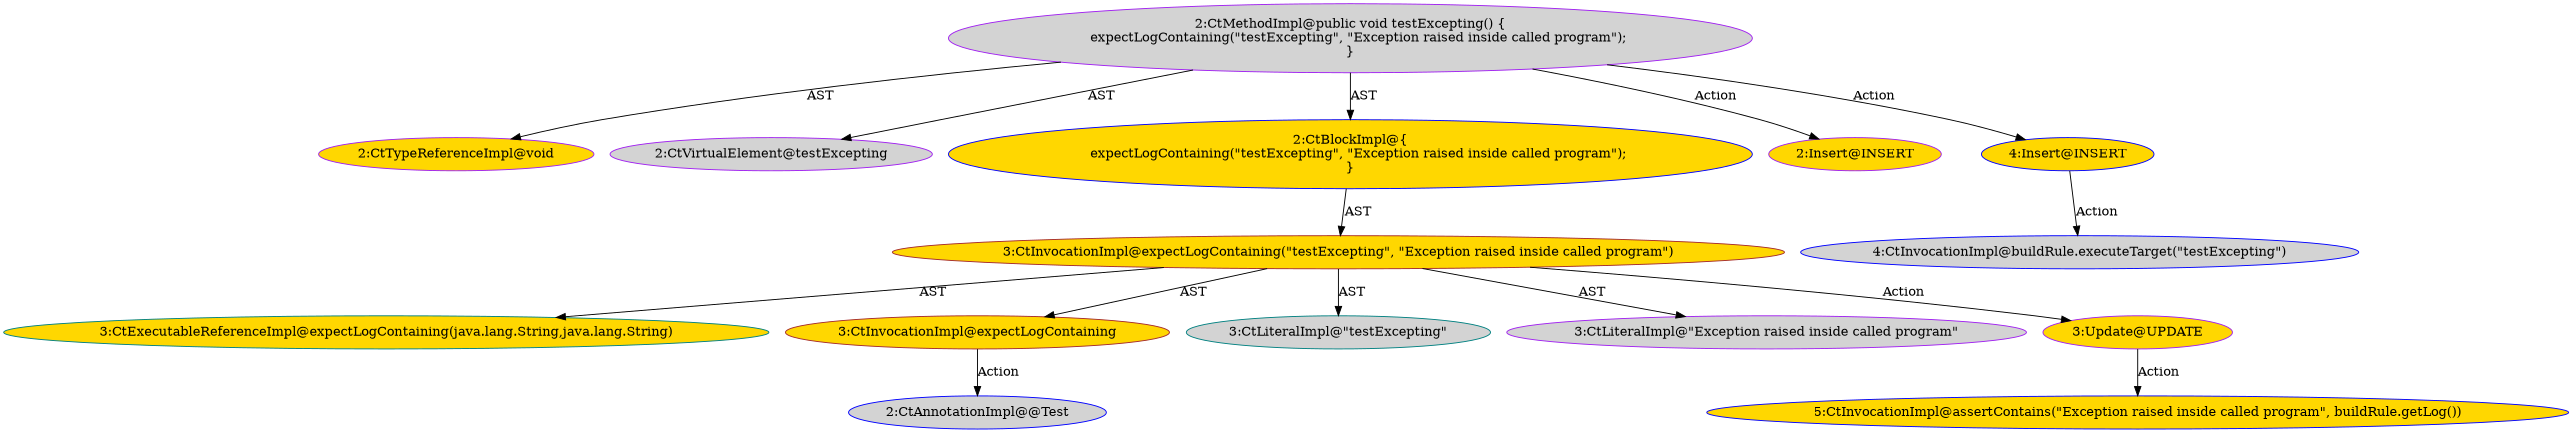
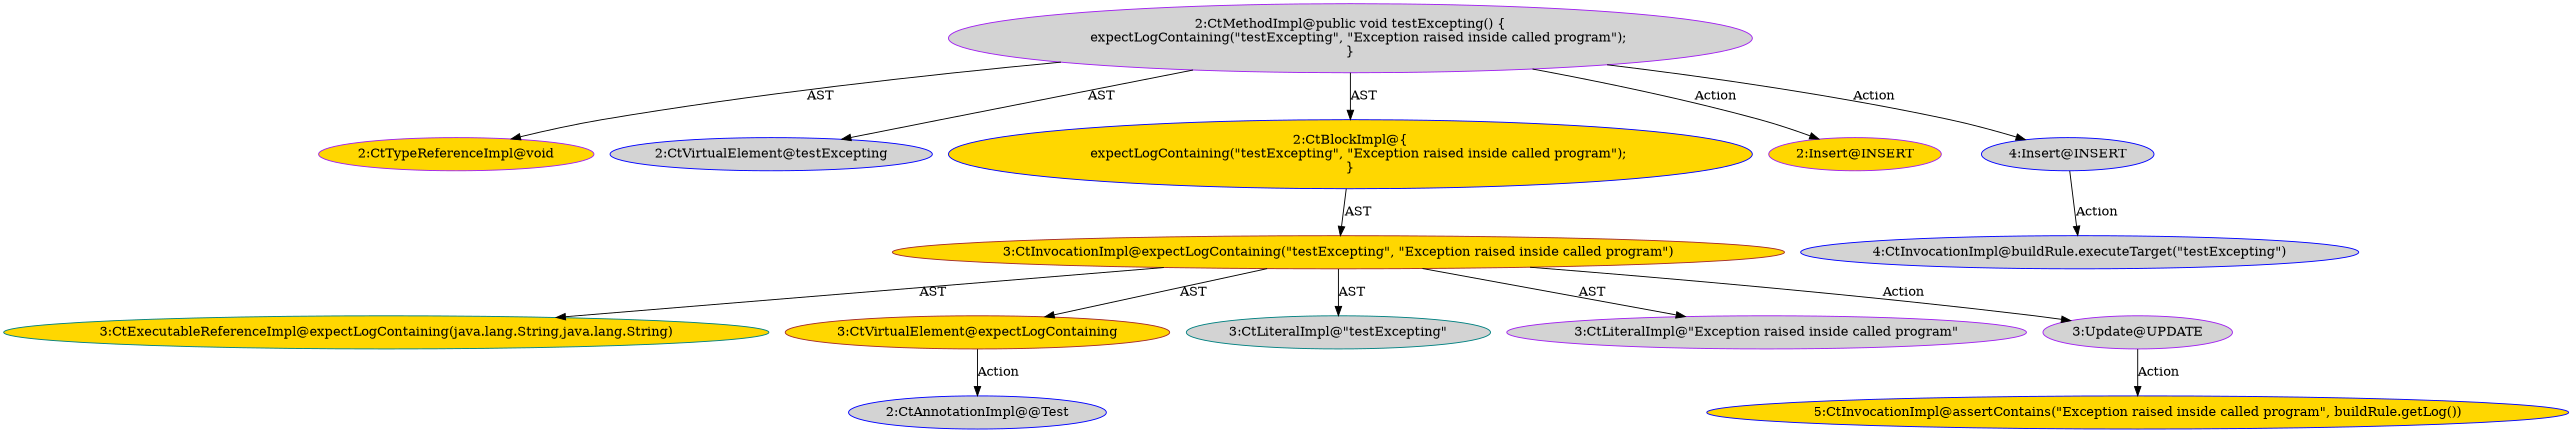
(771, 154) -> (771, 154)
(2068, 154) -> (2068, 154)
(977, 332) -> (977, 332)
(2138, 332) -> (2138, 332)
